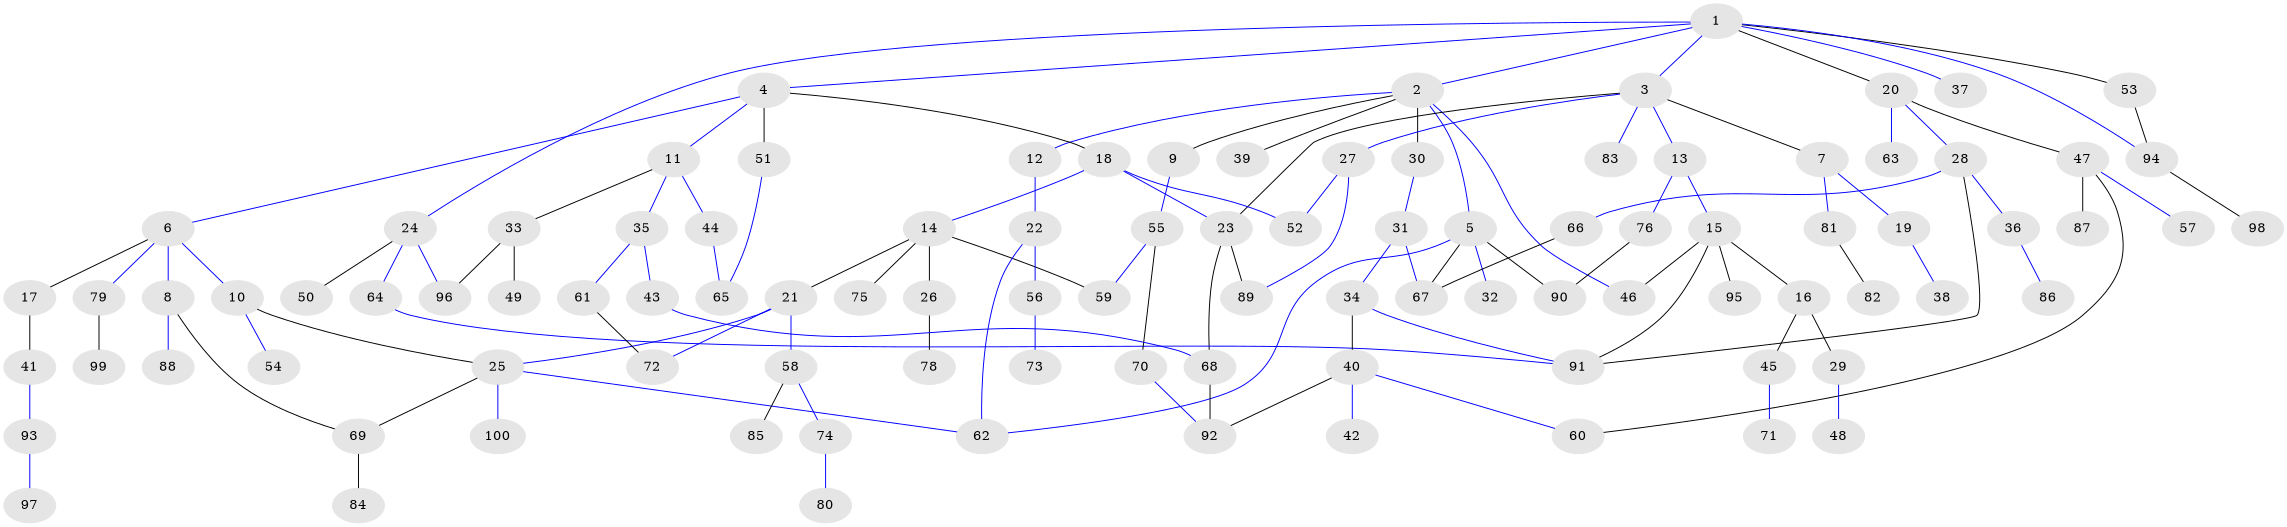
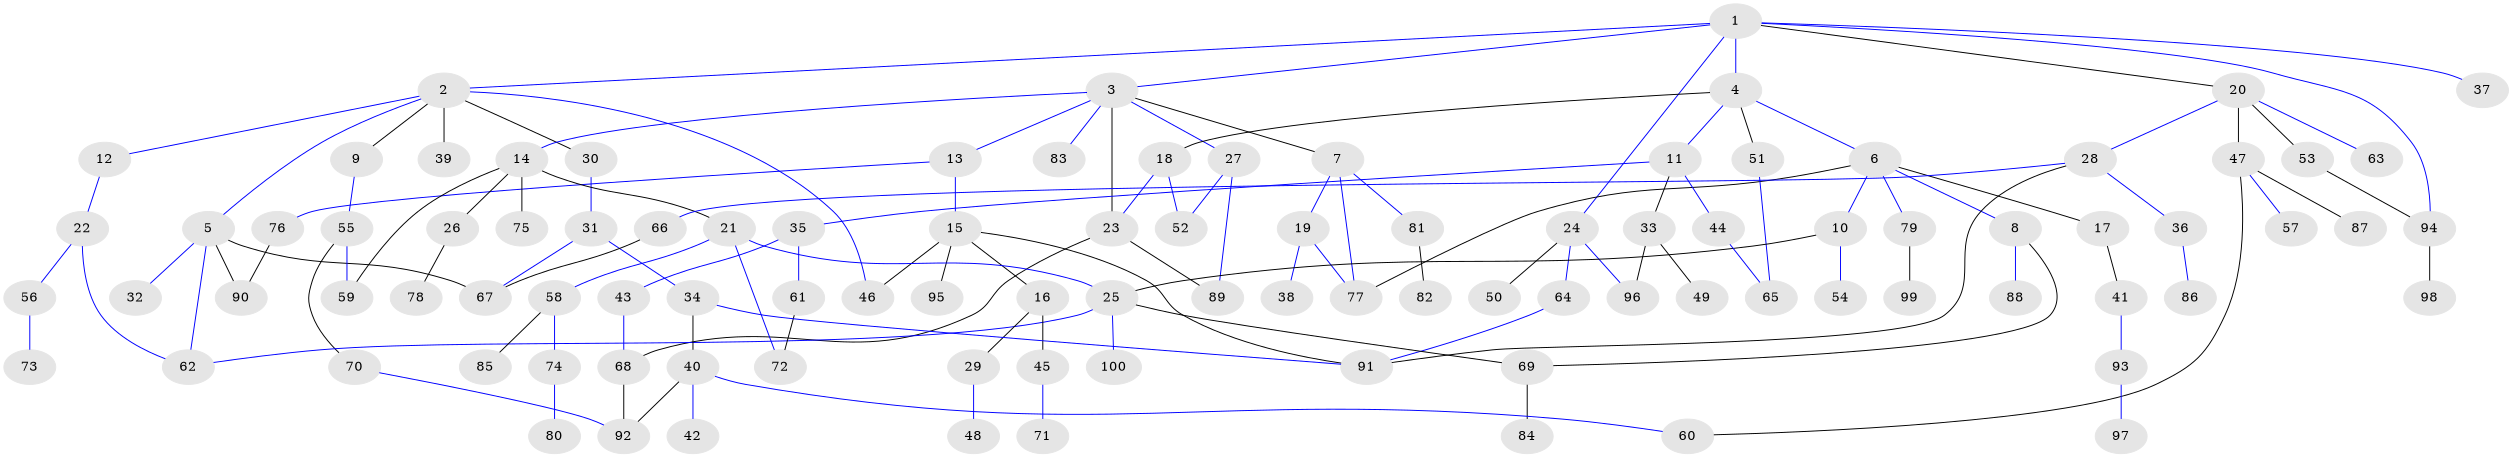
(1943, 51) -> (2273, 125)
(1019, 197) -> (812, 110)
none -> (1356, 298)
